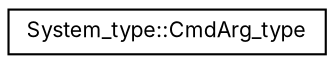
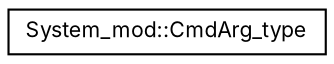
(167, 32) -> (167, 32)
